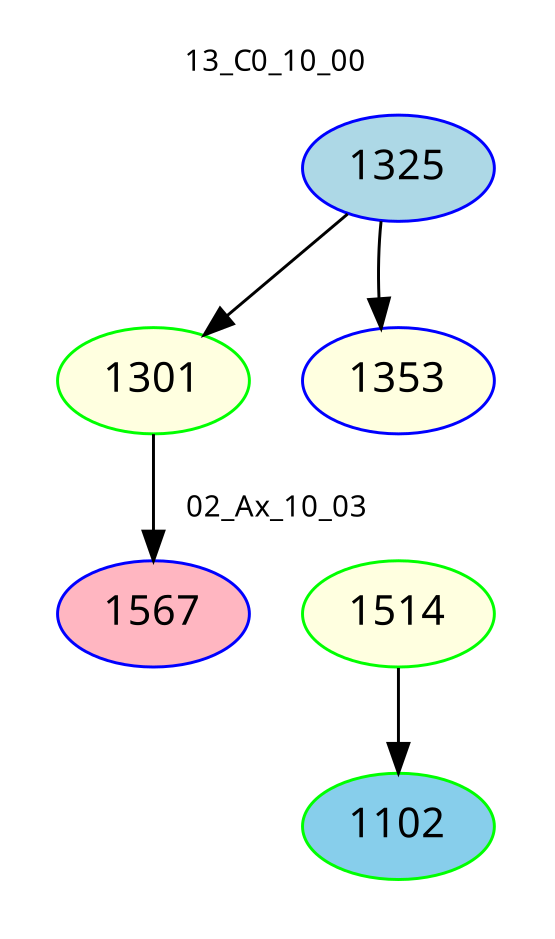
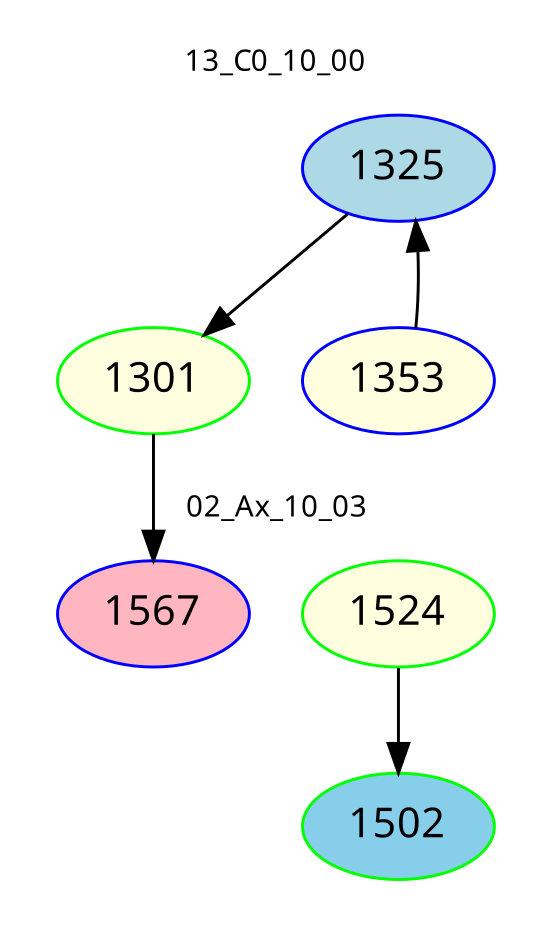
(379, 260) -> (418, 290)
(398, 614) -> (398, 614)
(398, 826) -> (398, 826)
